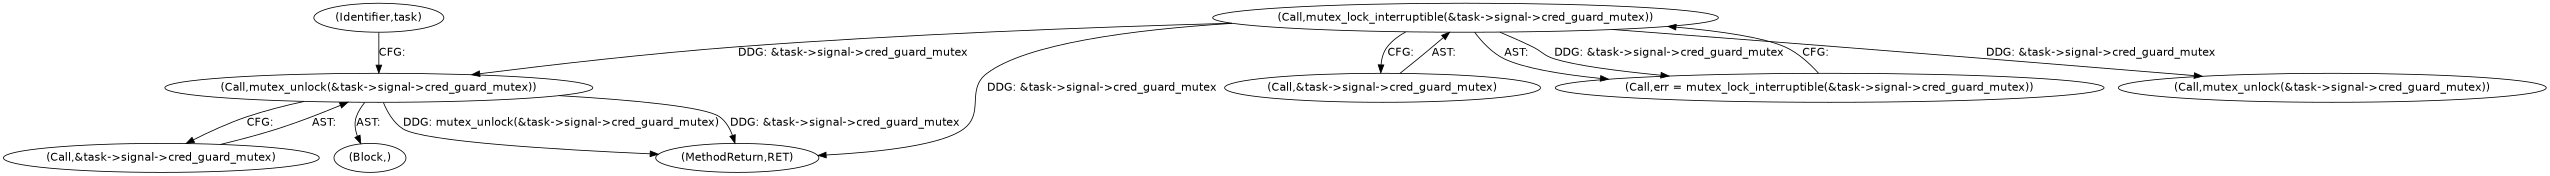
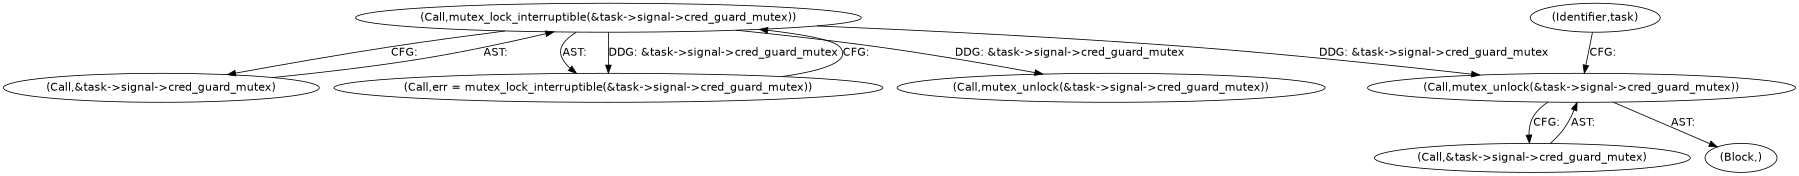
(737, 158) -> none
